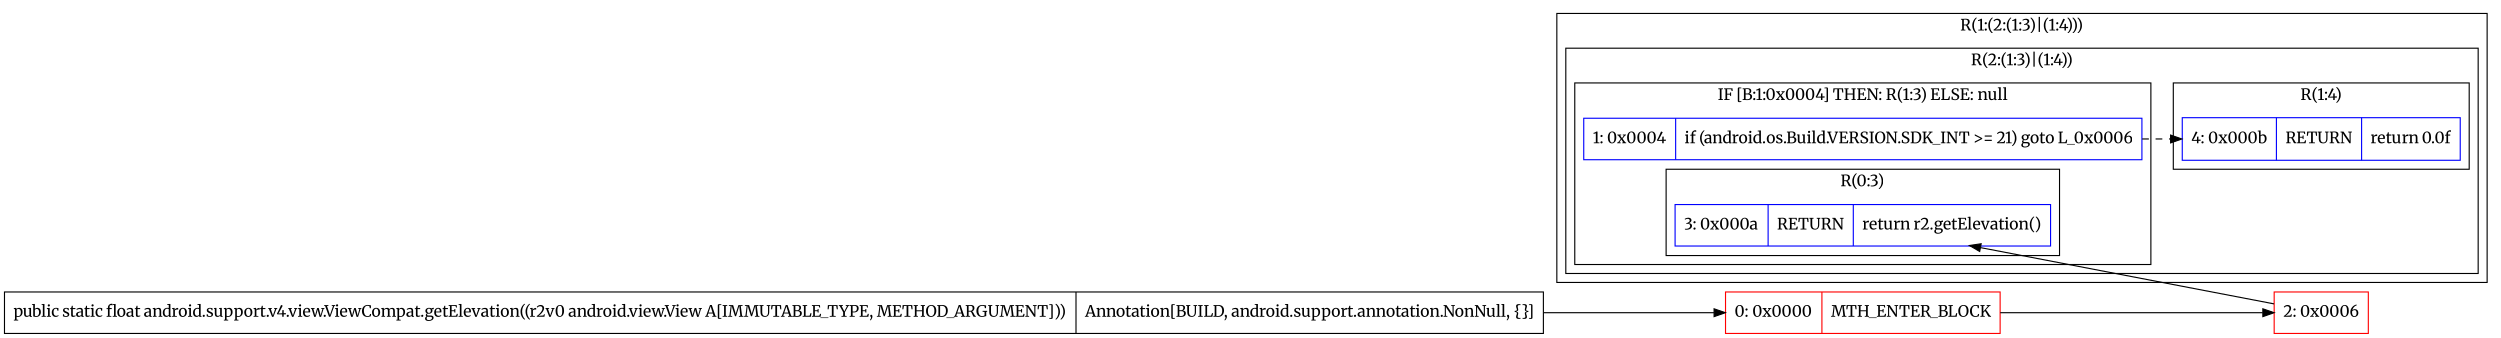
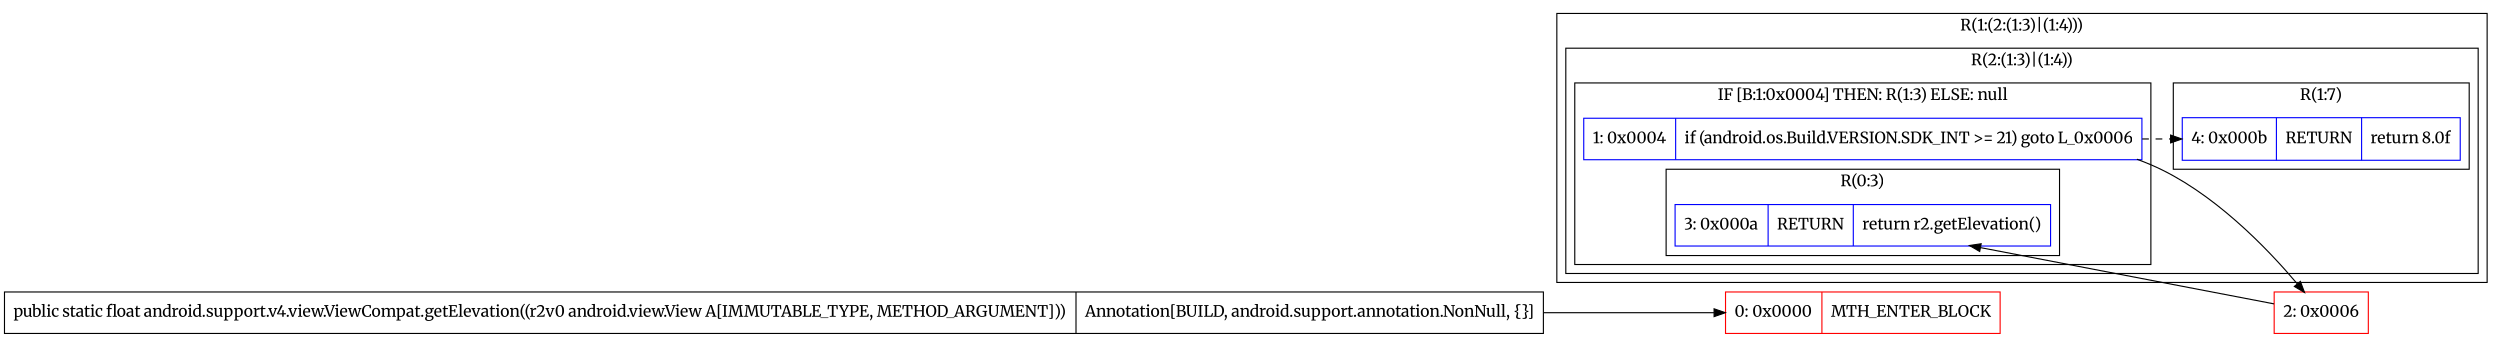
(2321, 96) -> (2321, 96)
(2411, 138) -> (2411, 138)
(2131, 313) -> (2225, 211)
